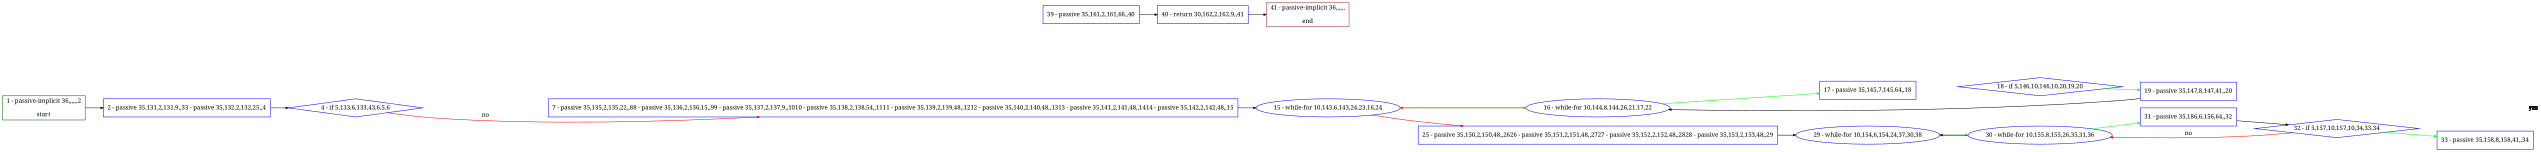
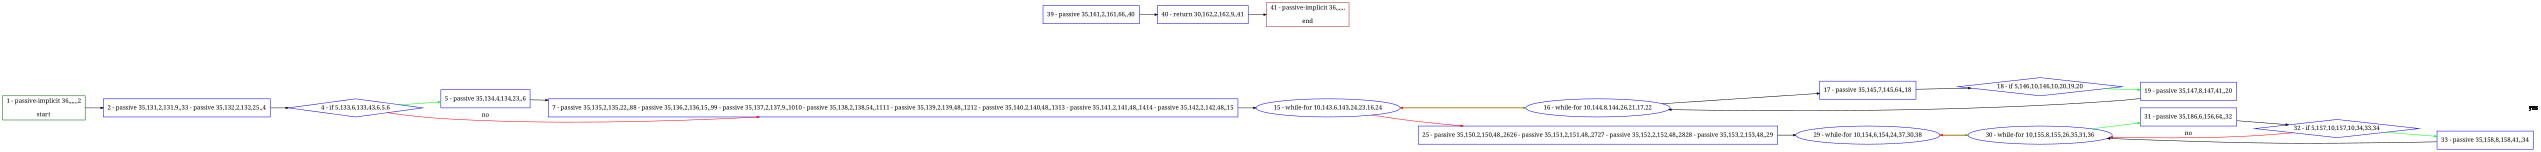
none -> (1942, 89)
none -> (485, 99)
(1740, 99) -> (1740, 99)
(1955, 135) -> (1955, 135)
none -> (2273, 143)
